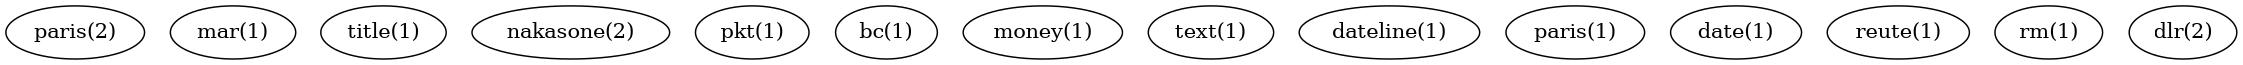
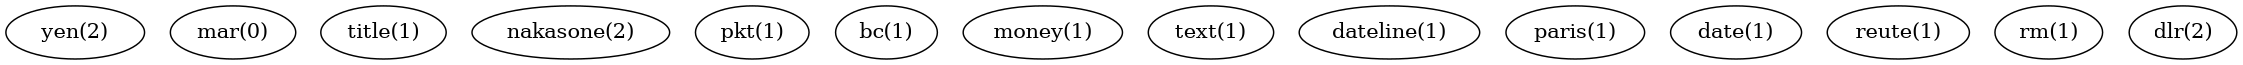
(75, 32) -> (75, 32)
(233, 32) -> (233, 32)
